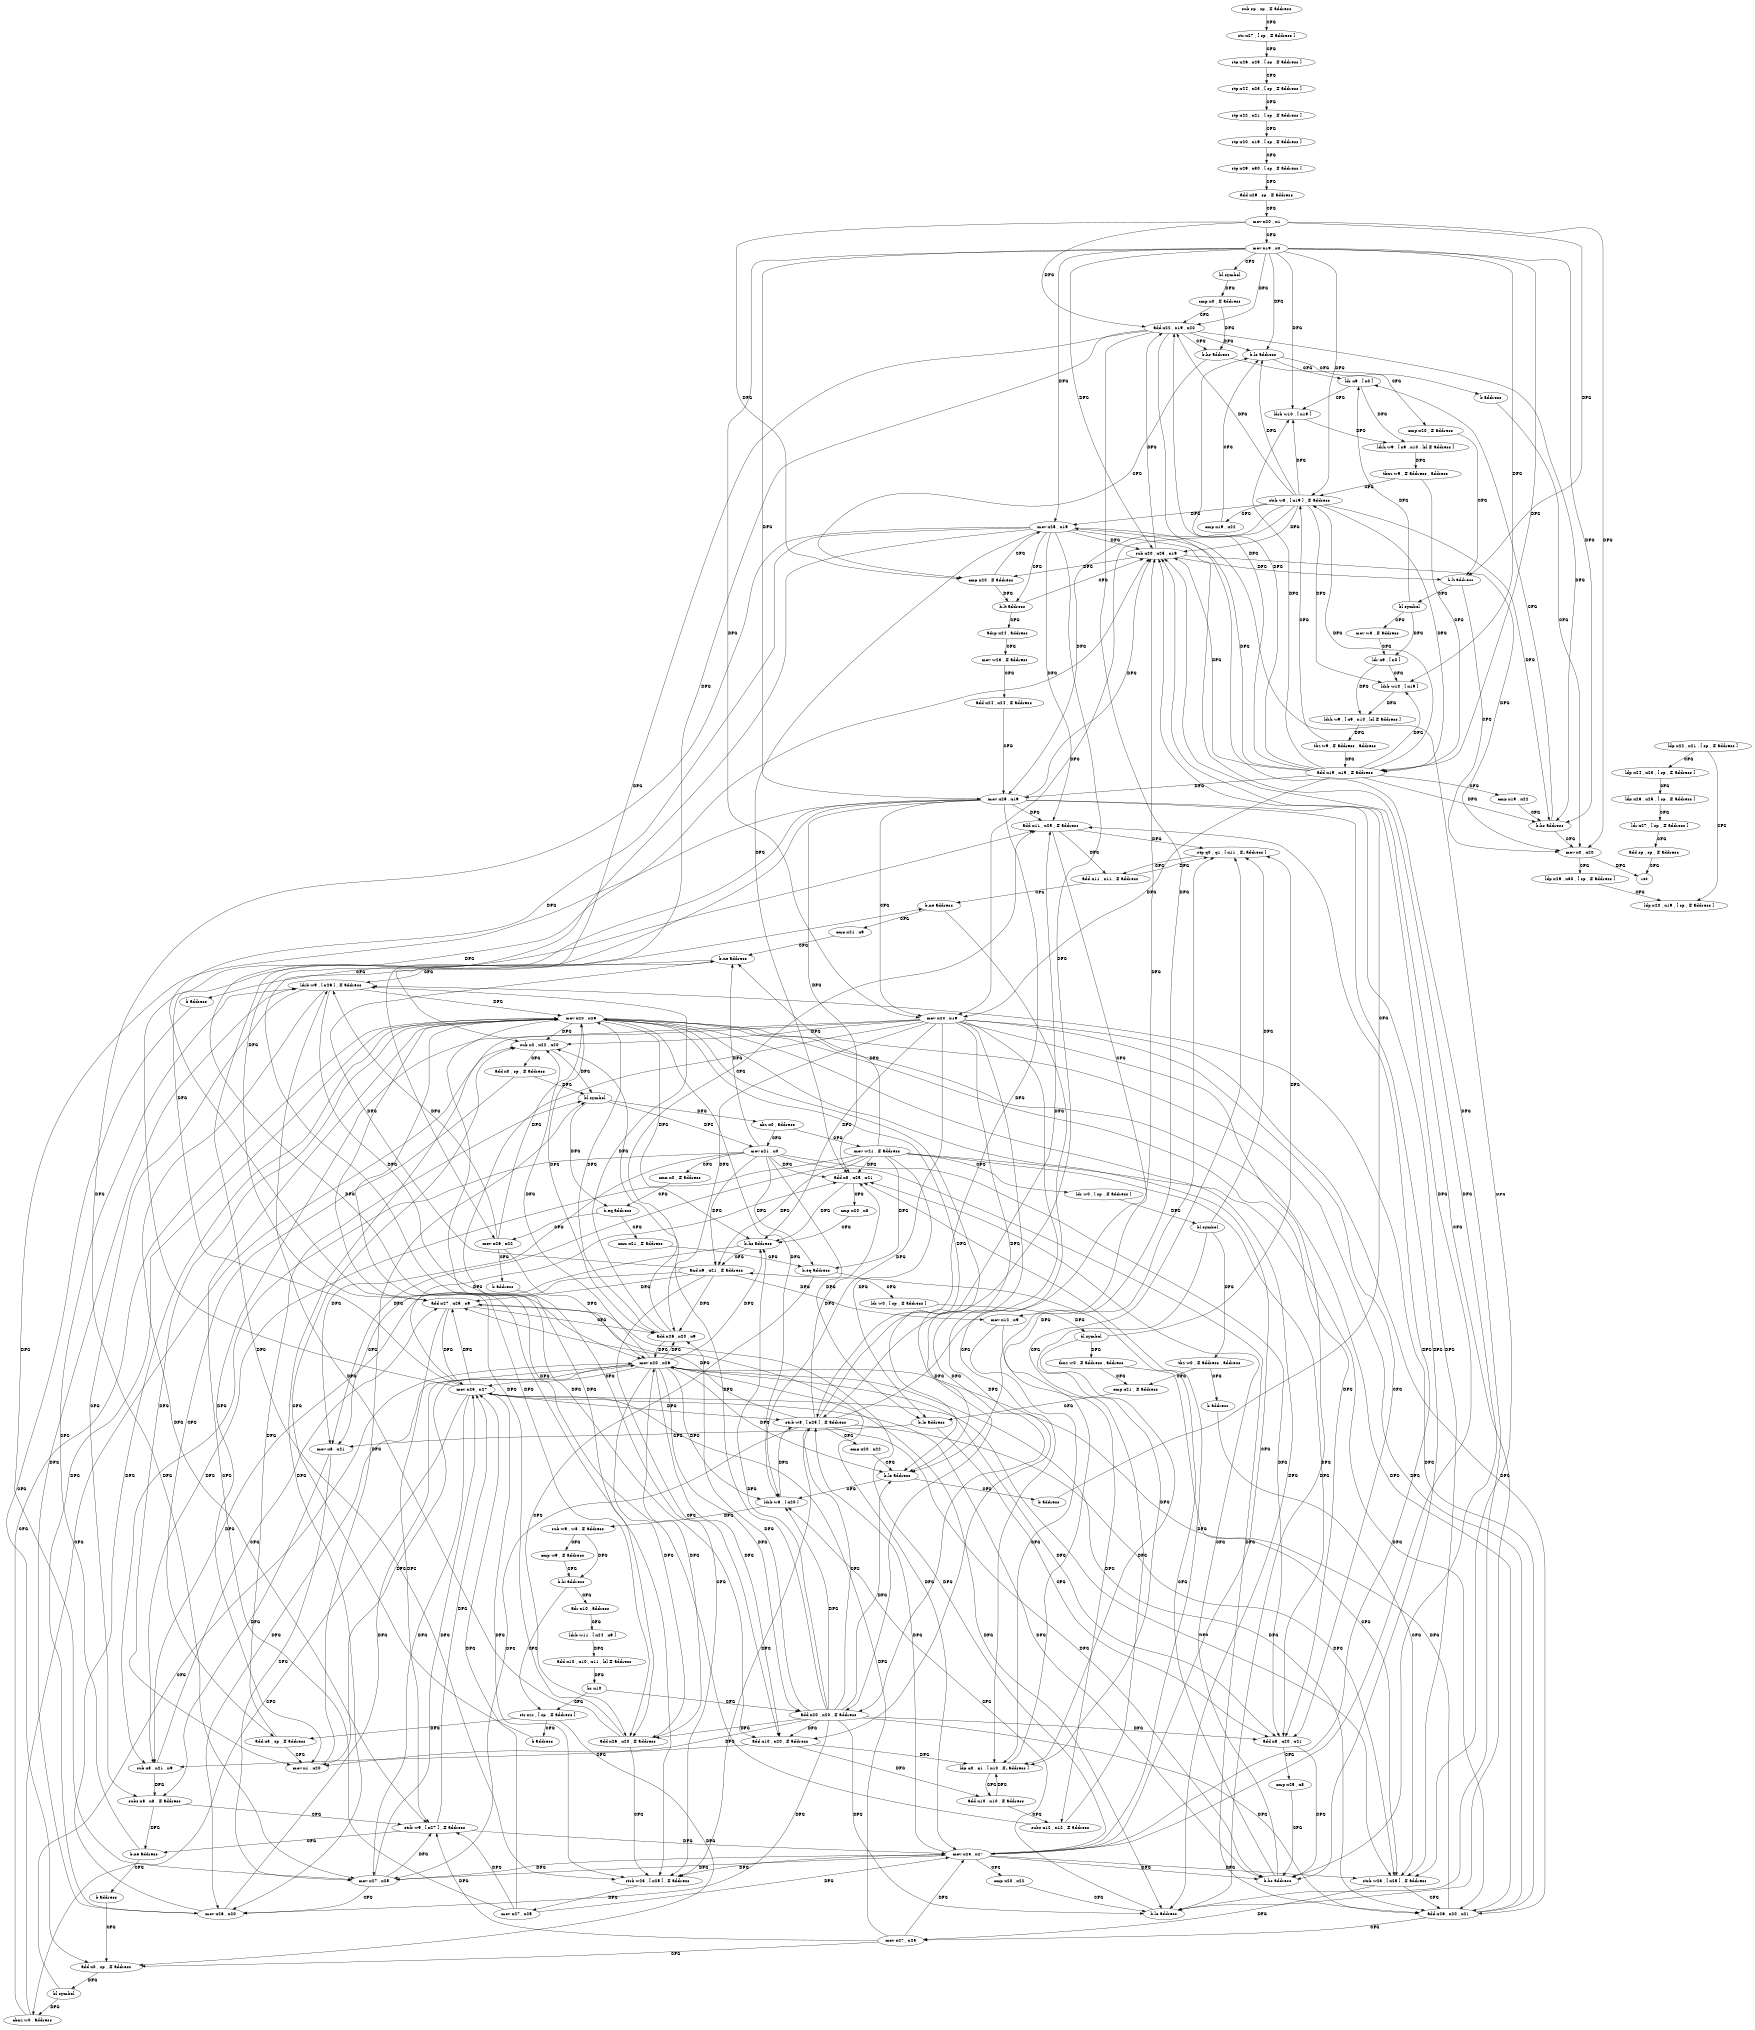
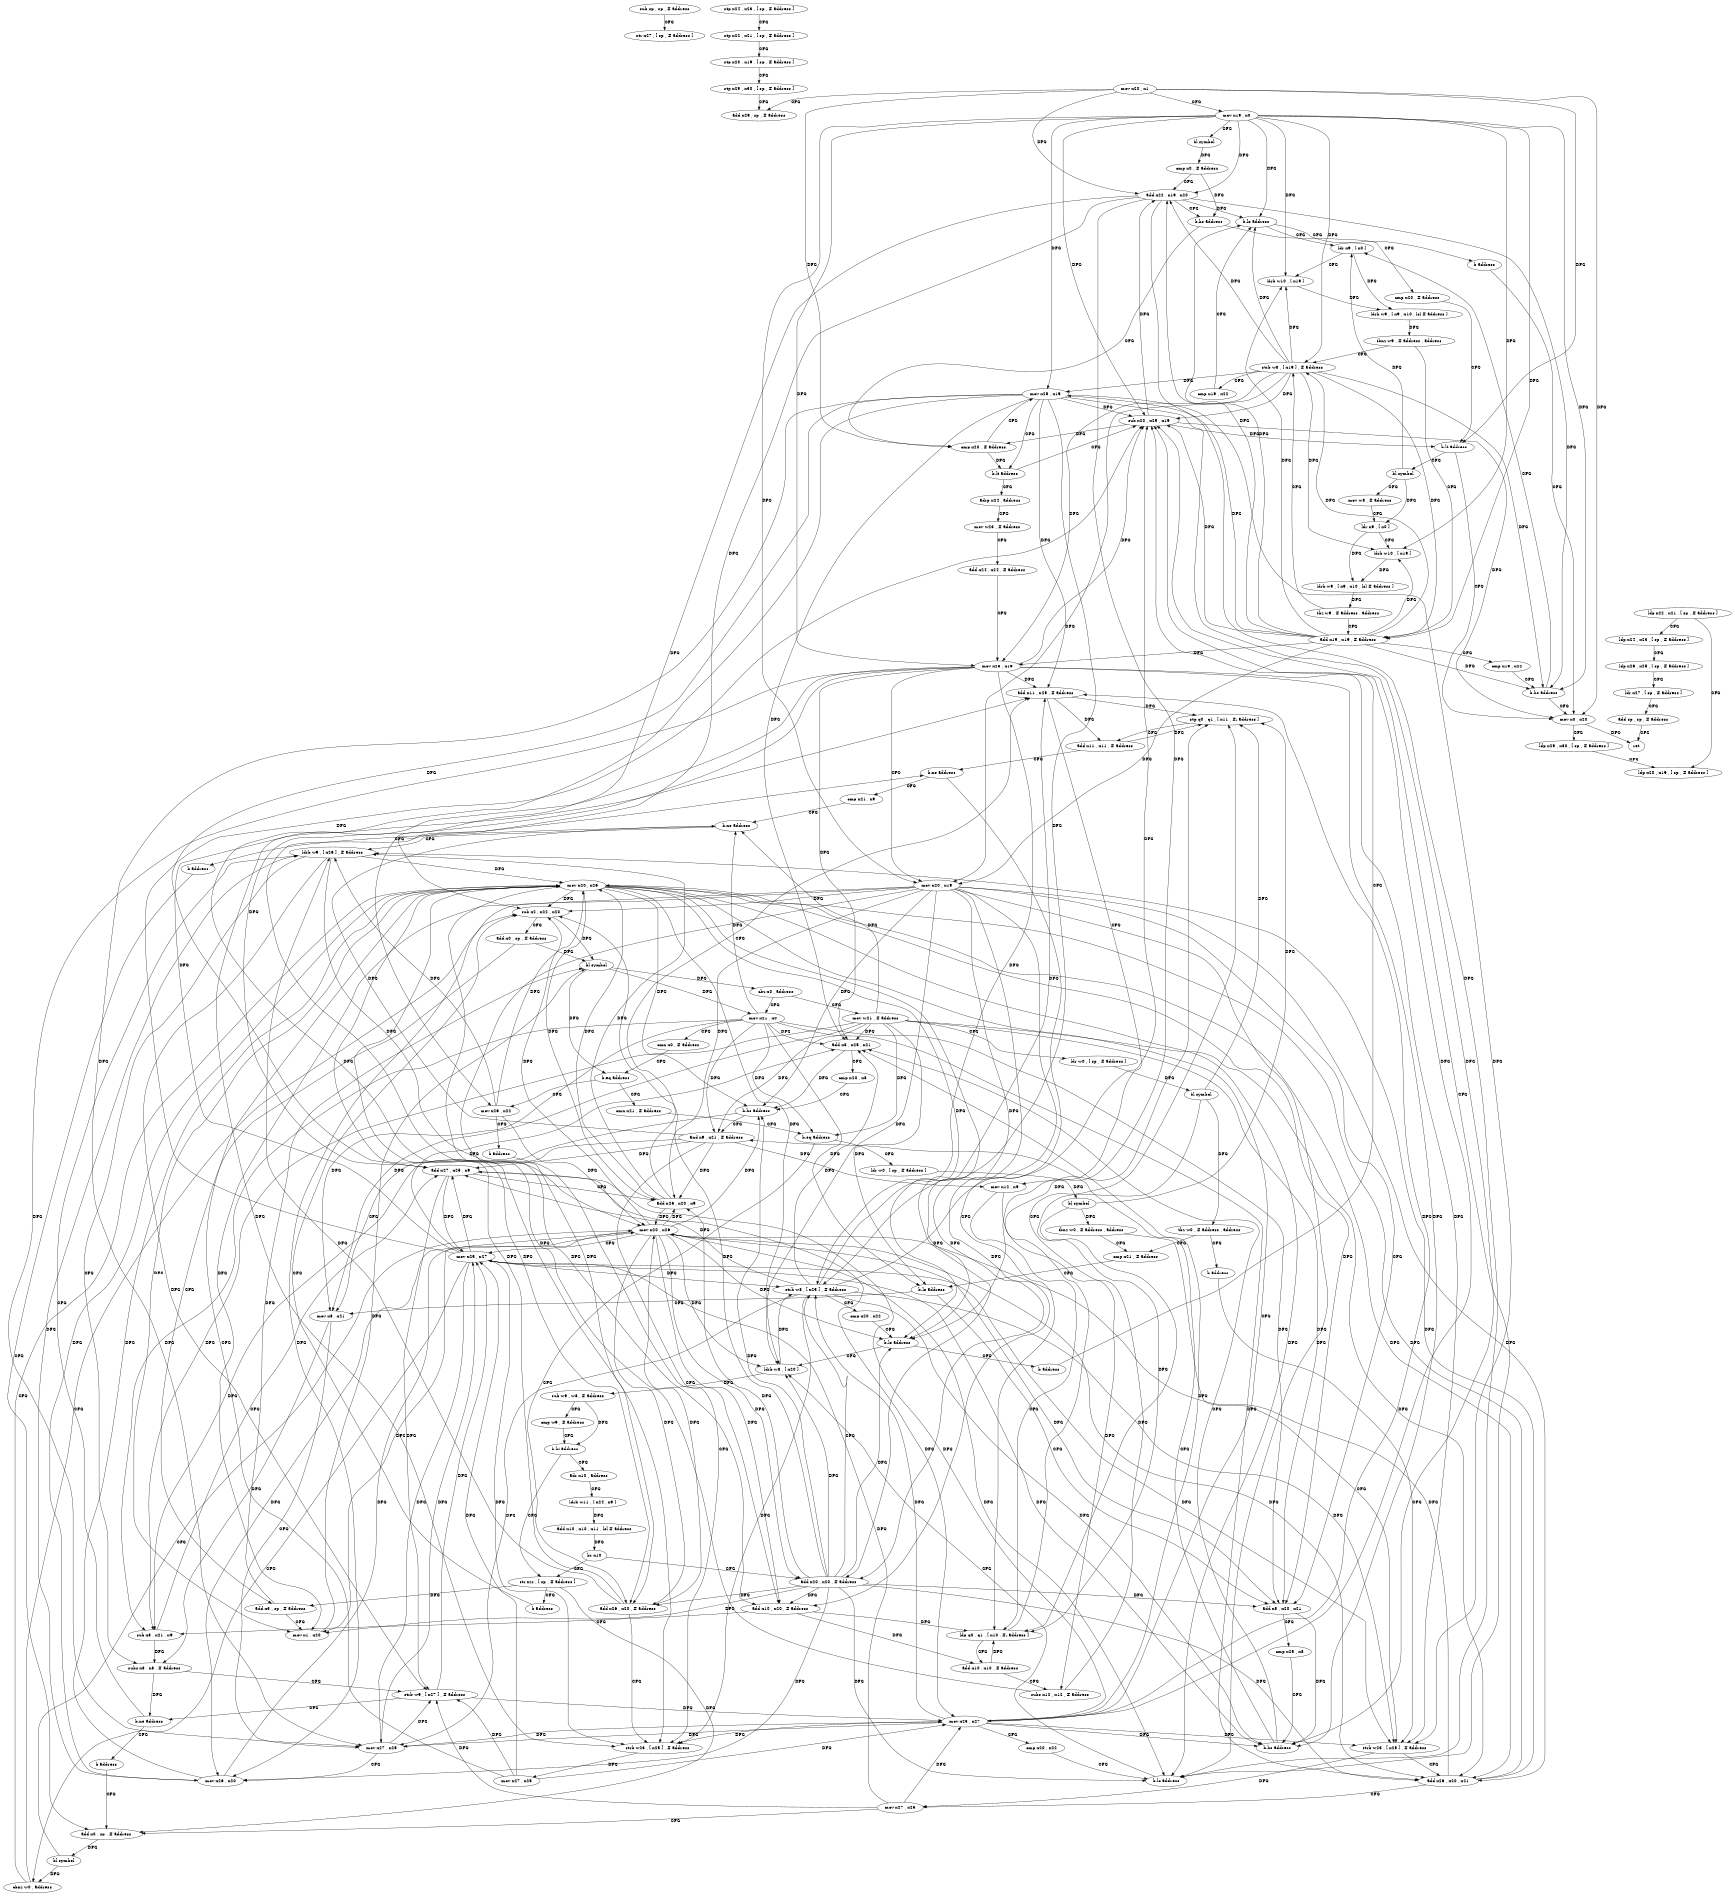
(1267, 62) -> none
(1267, 207) -> (941, 92)
